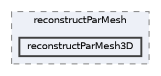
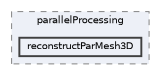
(80, 21) -> (80, 21)
